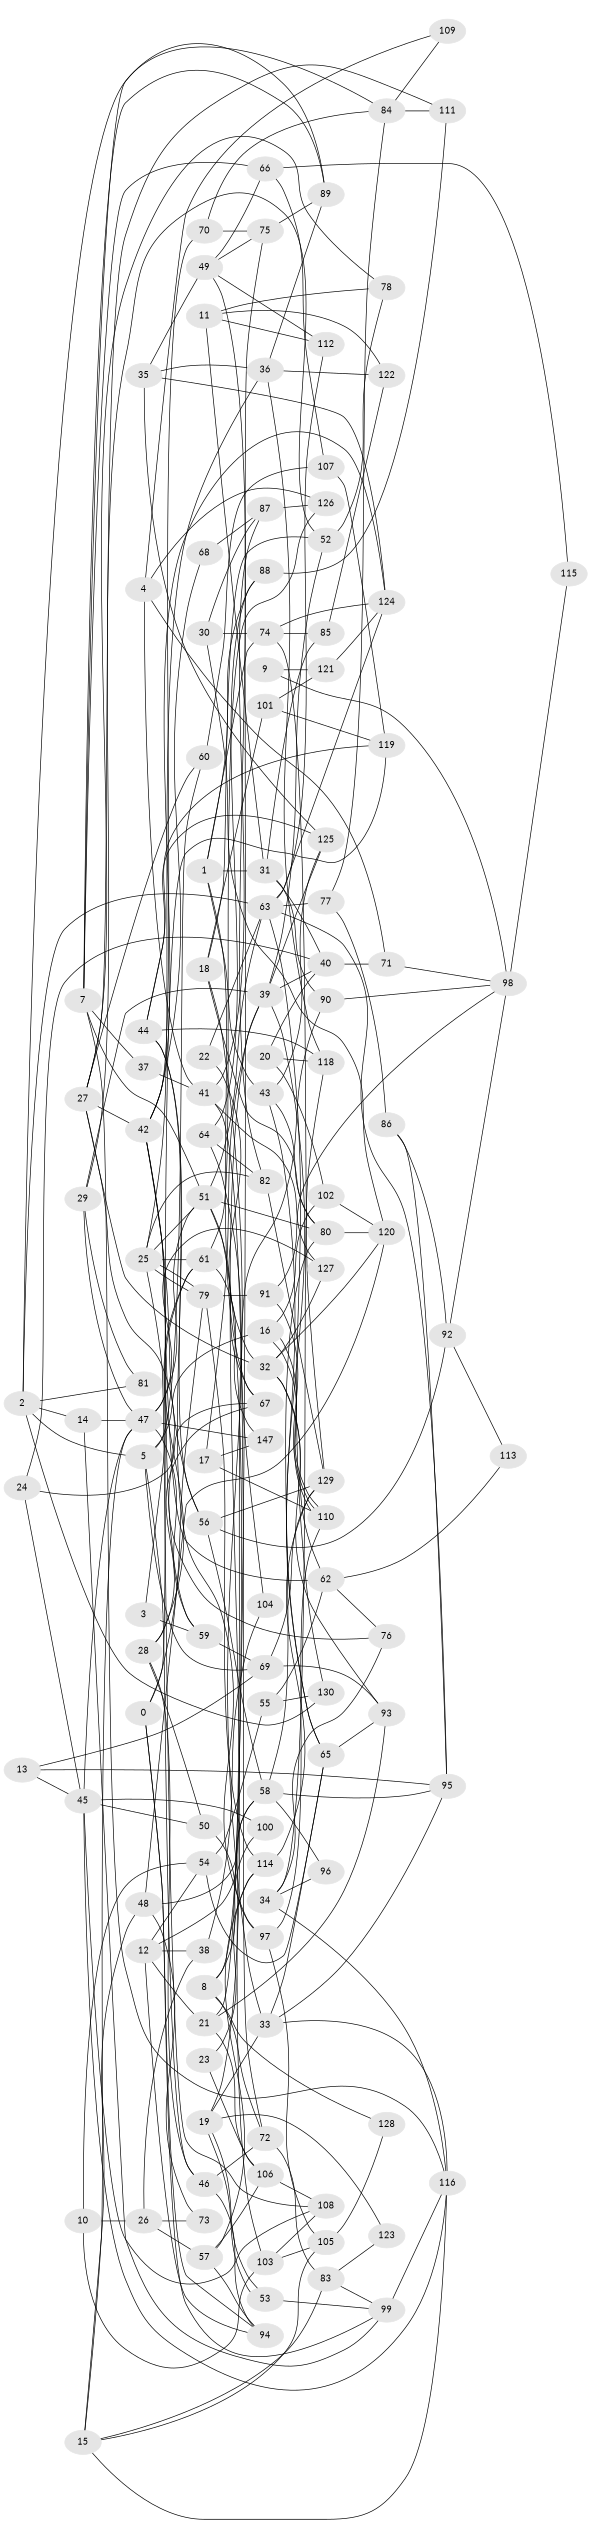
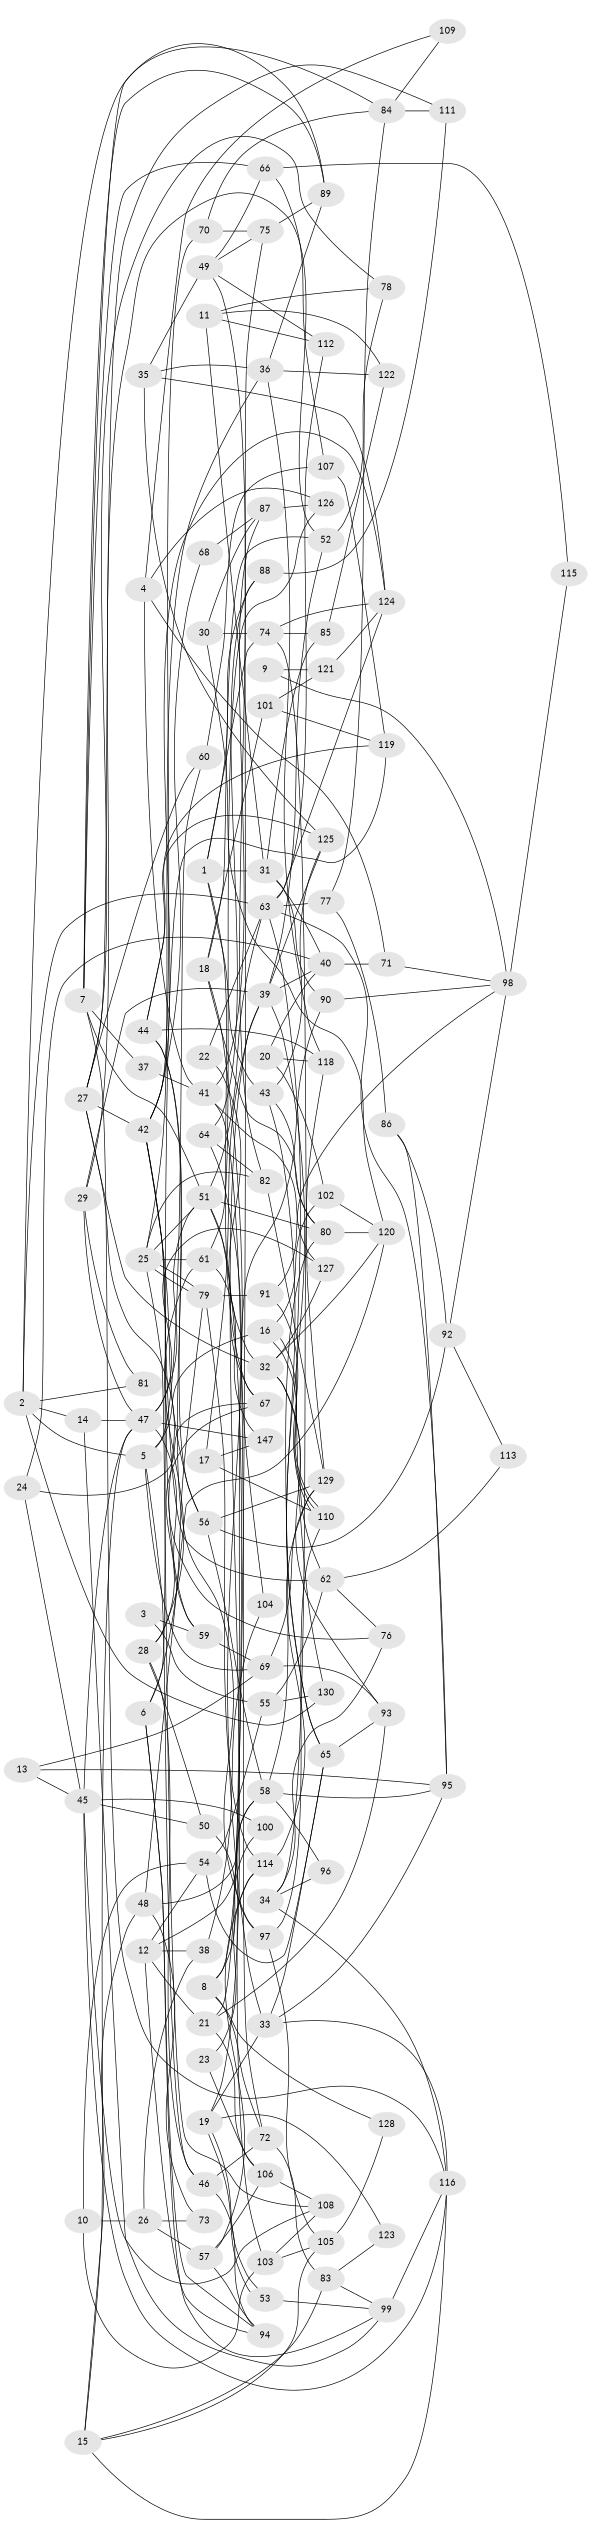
(160, 1493) -> (188, 1678)
(144, 1713) -> (144, 1713)
